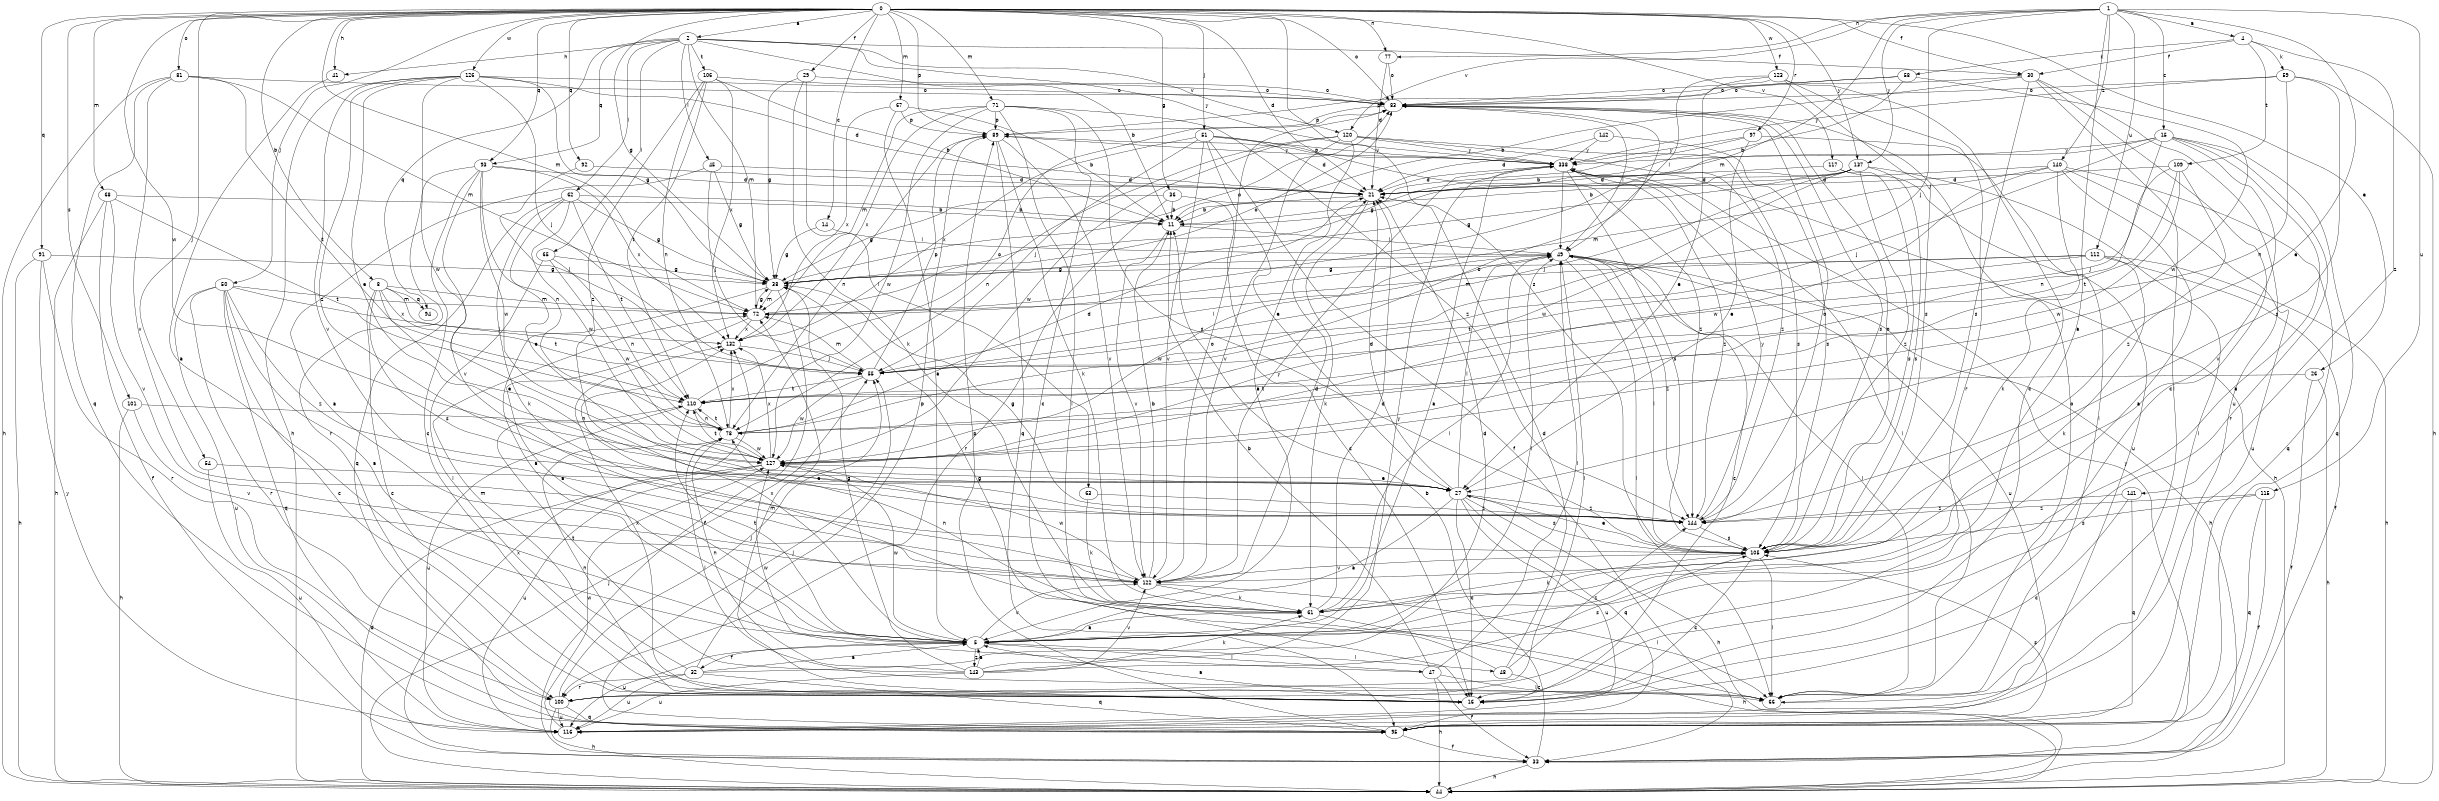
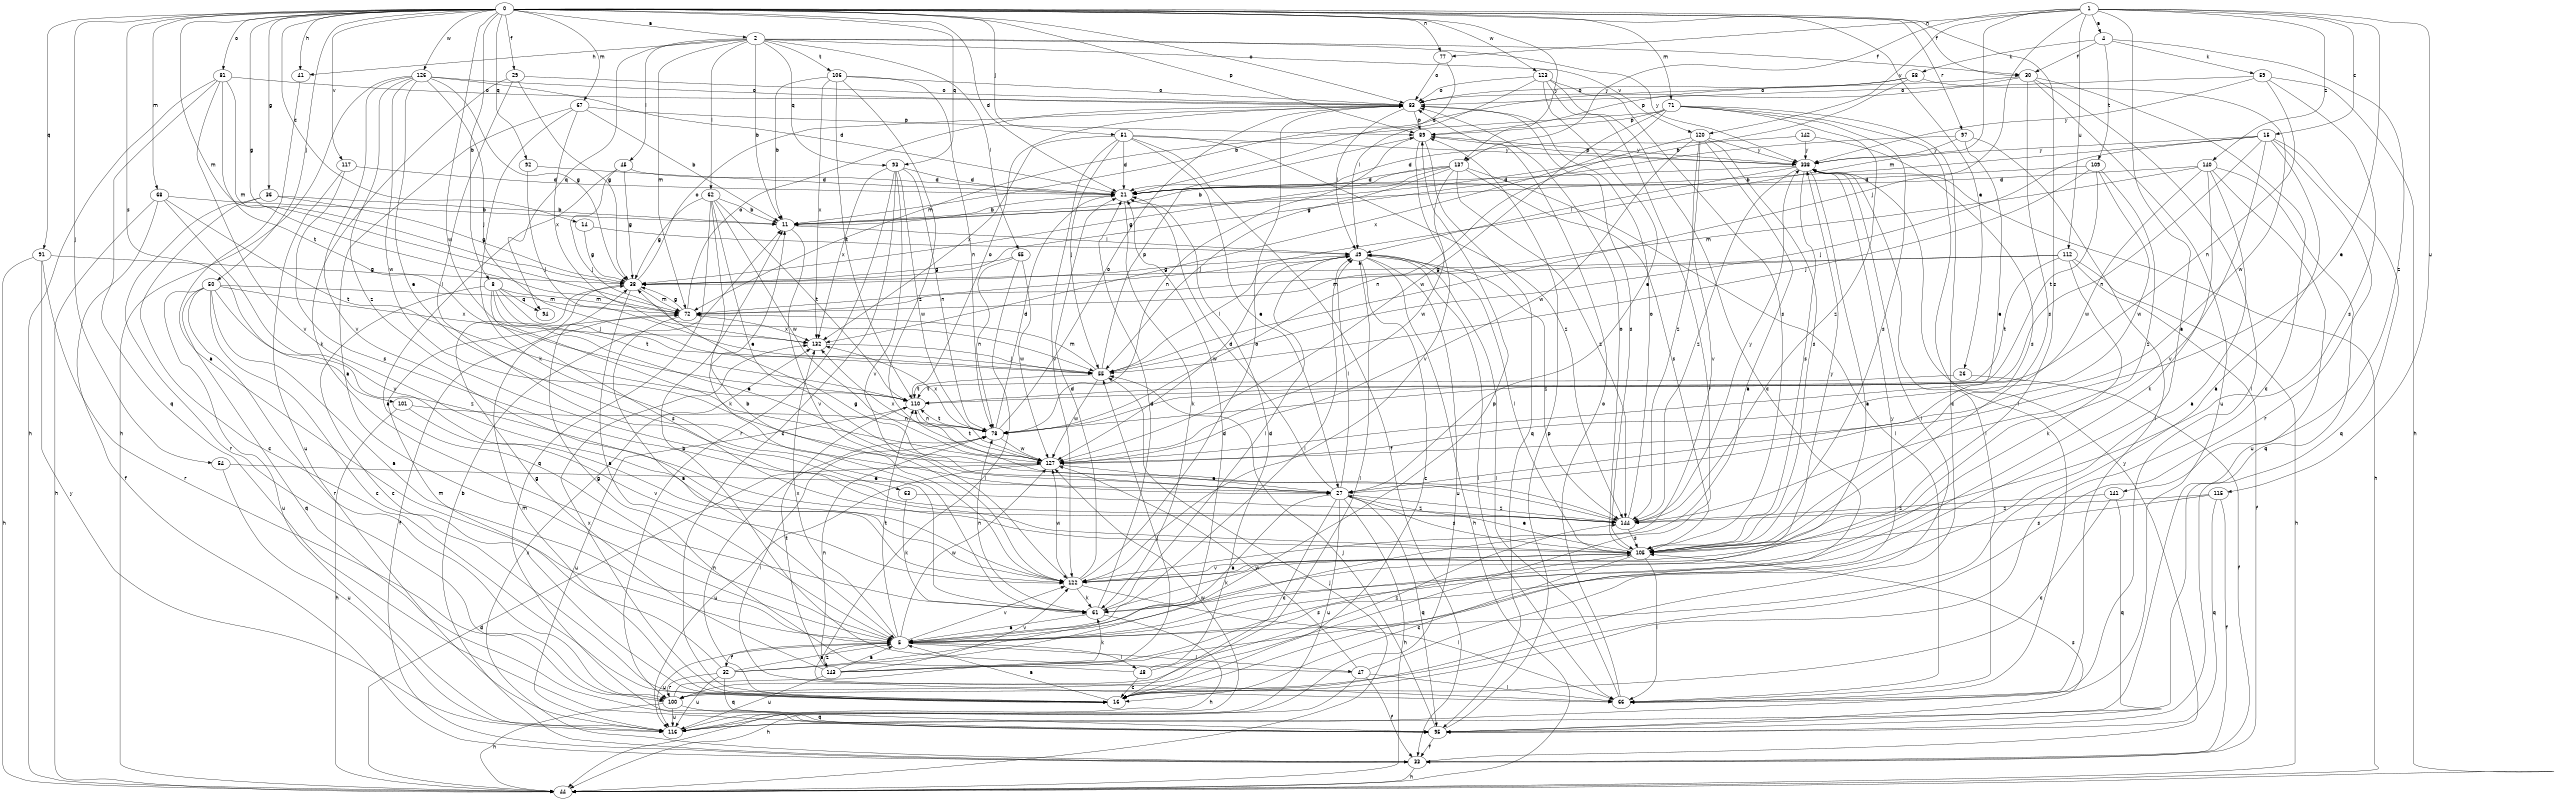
(1096, 429) -> (699, 427)
(1570, 490) -> (1851, 569)
(2307, 778) -> none
